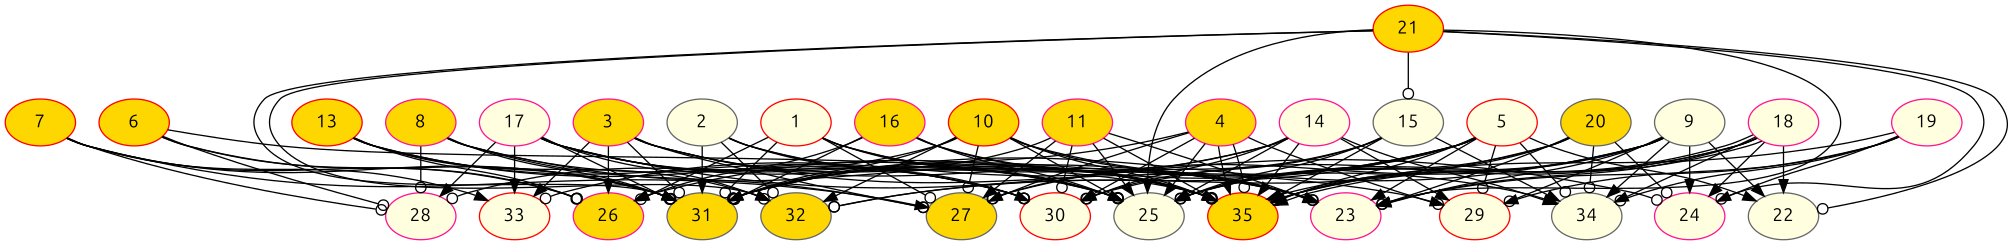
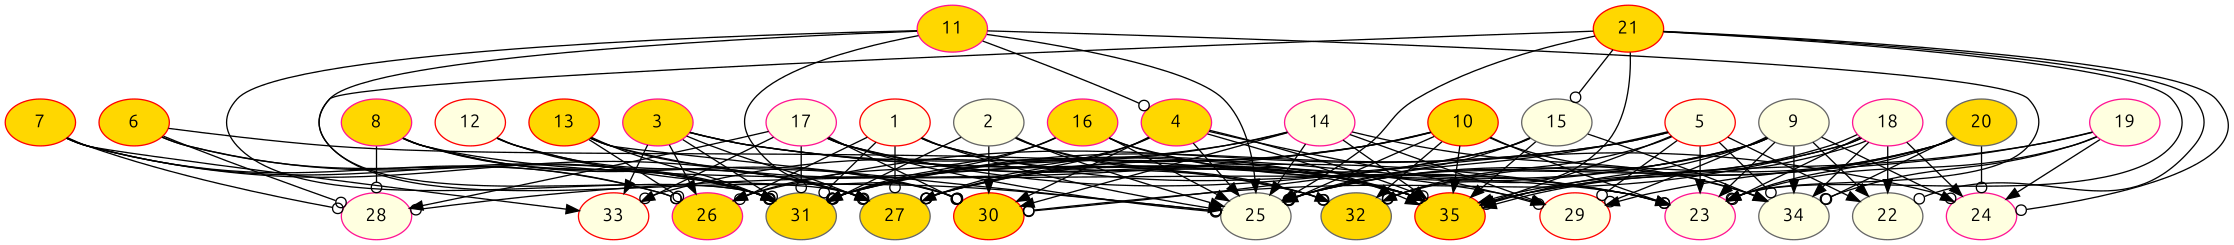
none -> (470, 122)
(1155, 167) -> (1061, 71)
(1055, 216) -> (989, 216)
